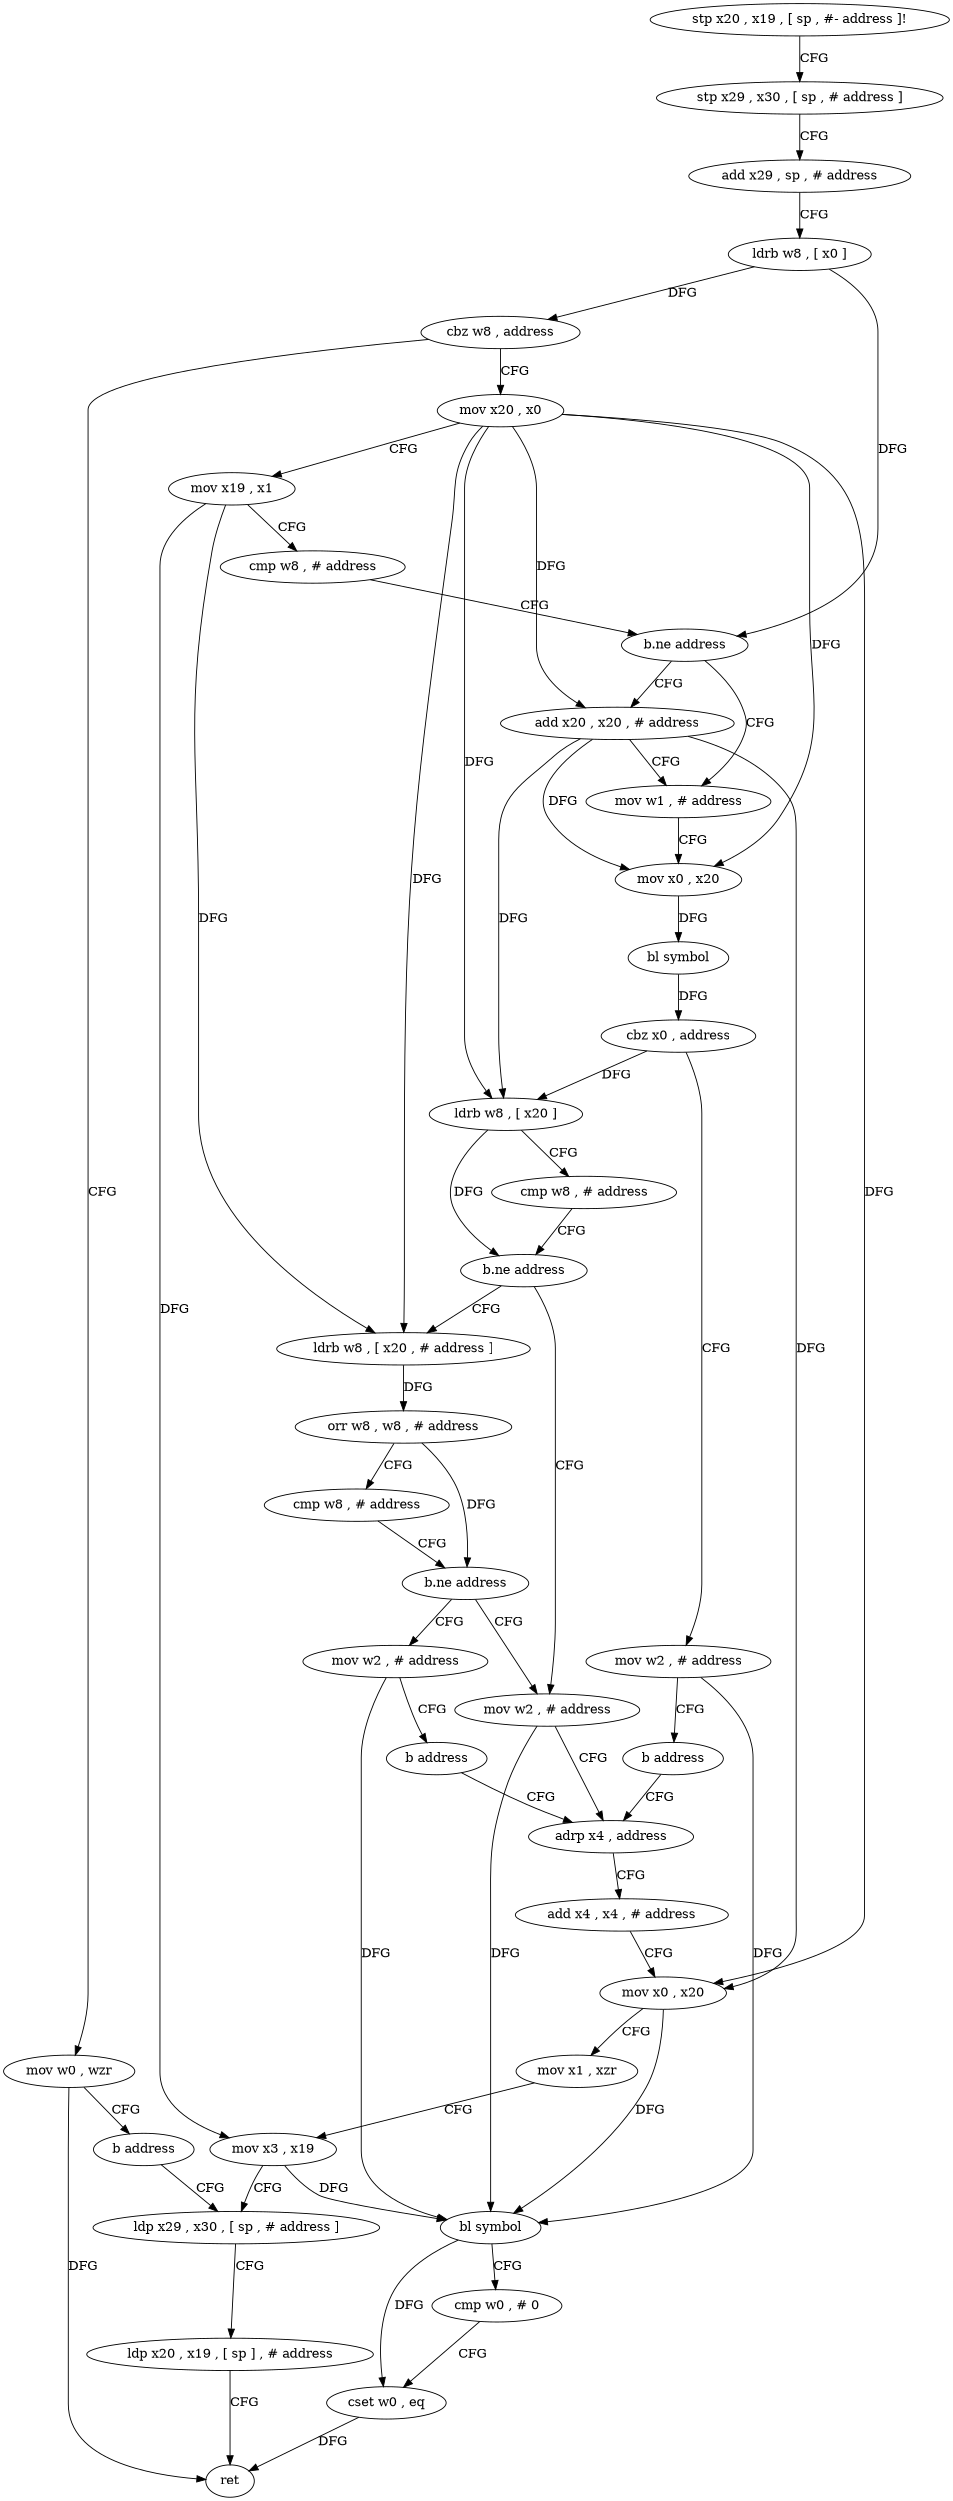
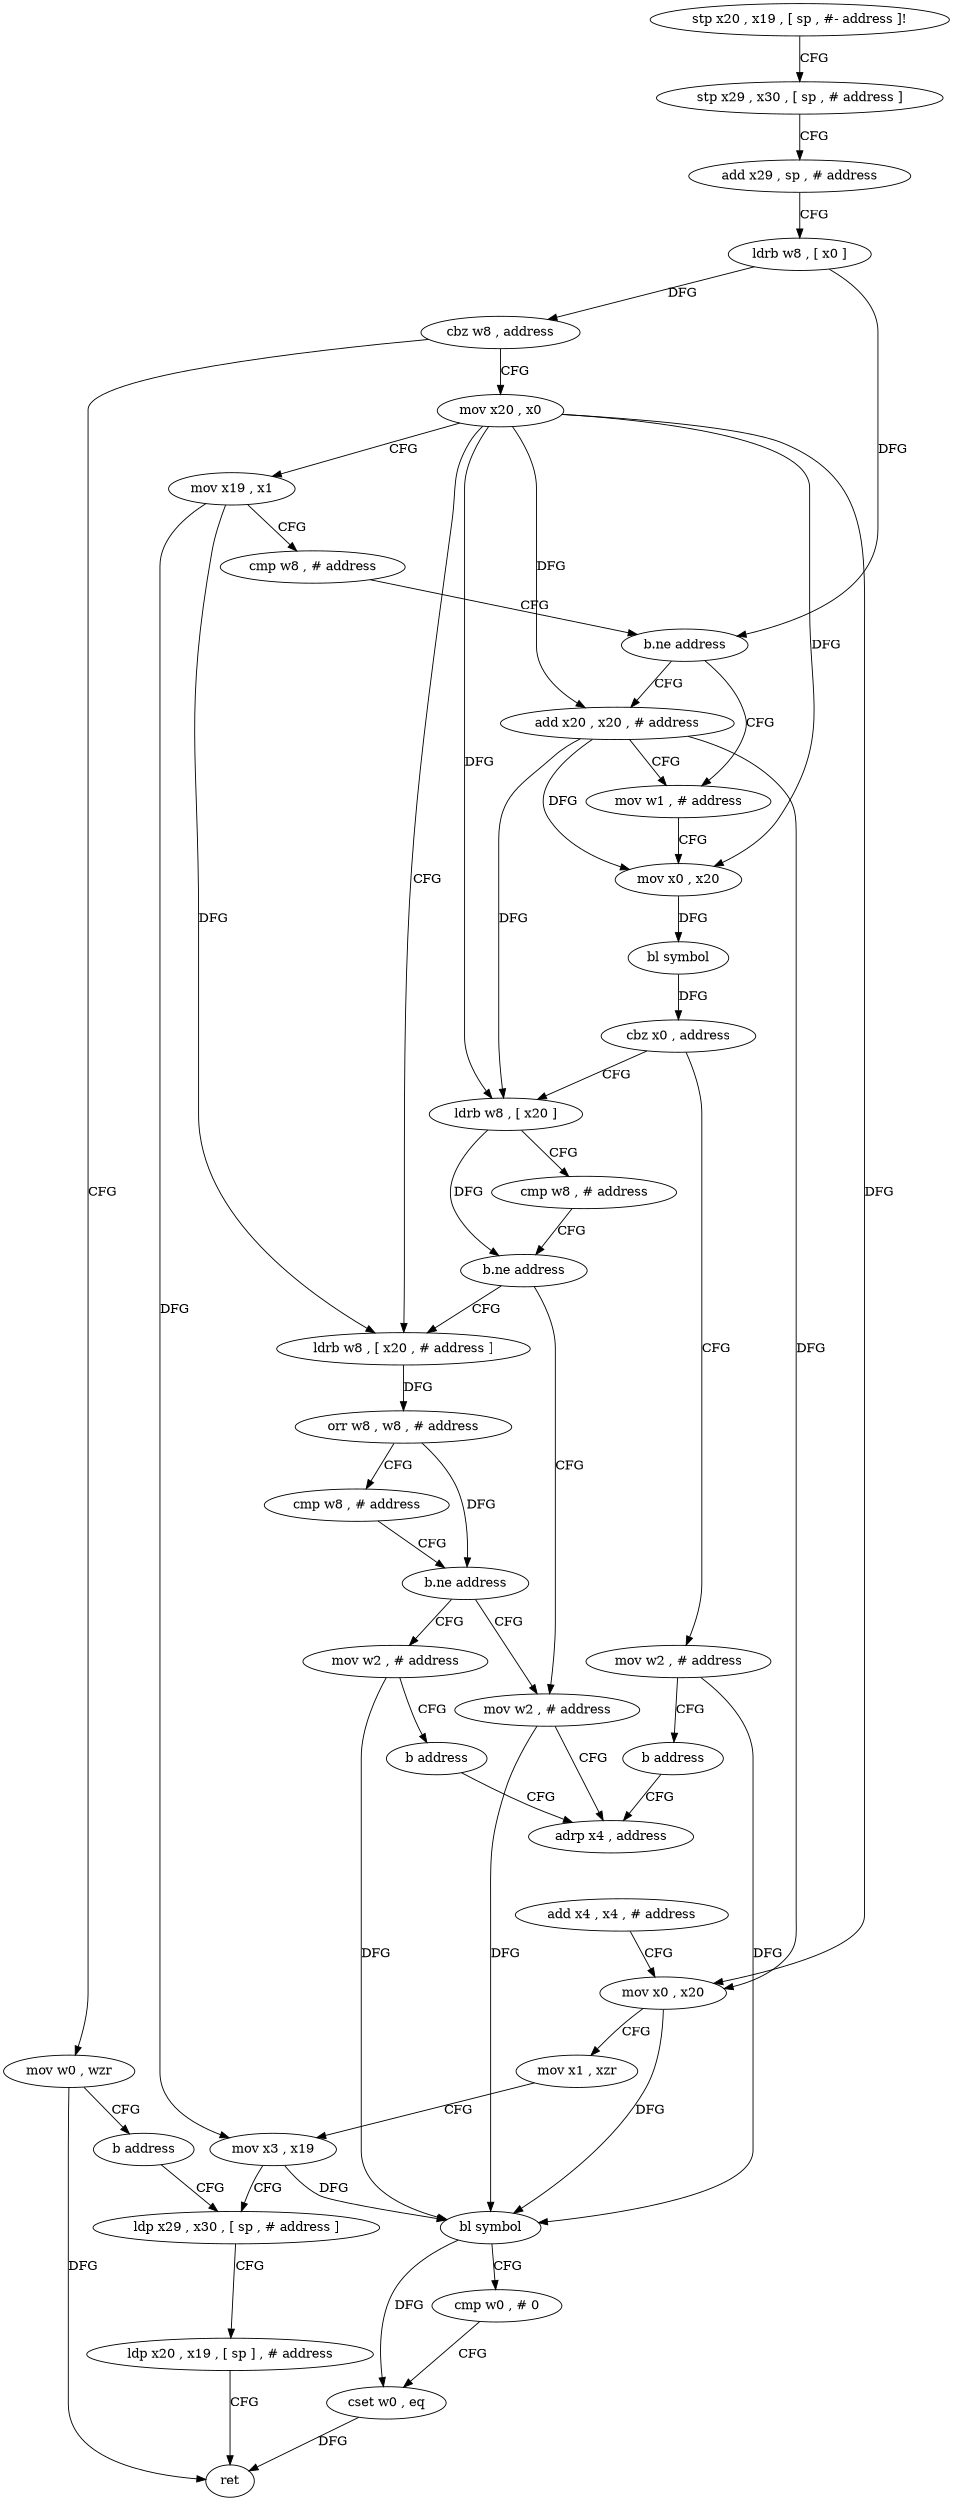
(427, 880) -> (427, 880)
(616, 1075) -> (616, 1075)
(616, 1871) -> none
